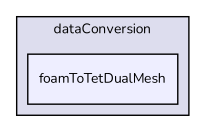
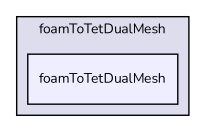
(103, 30) -> (103, 30)
